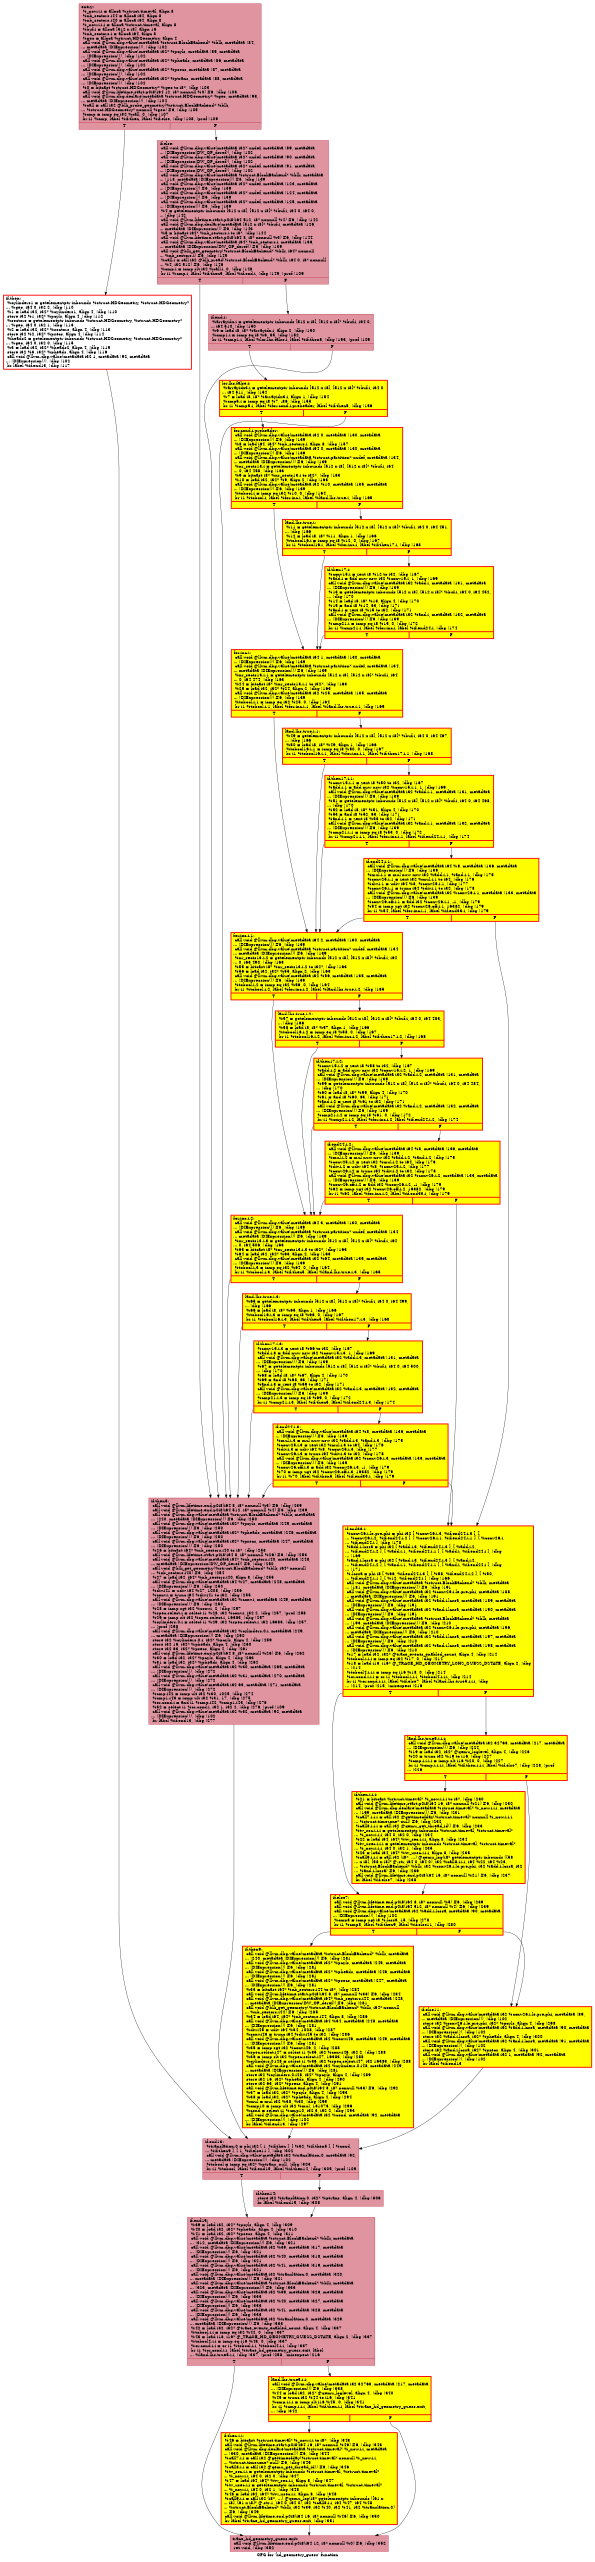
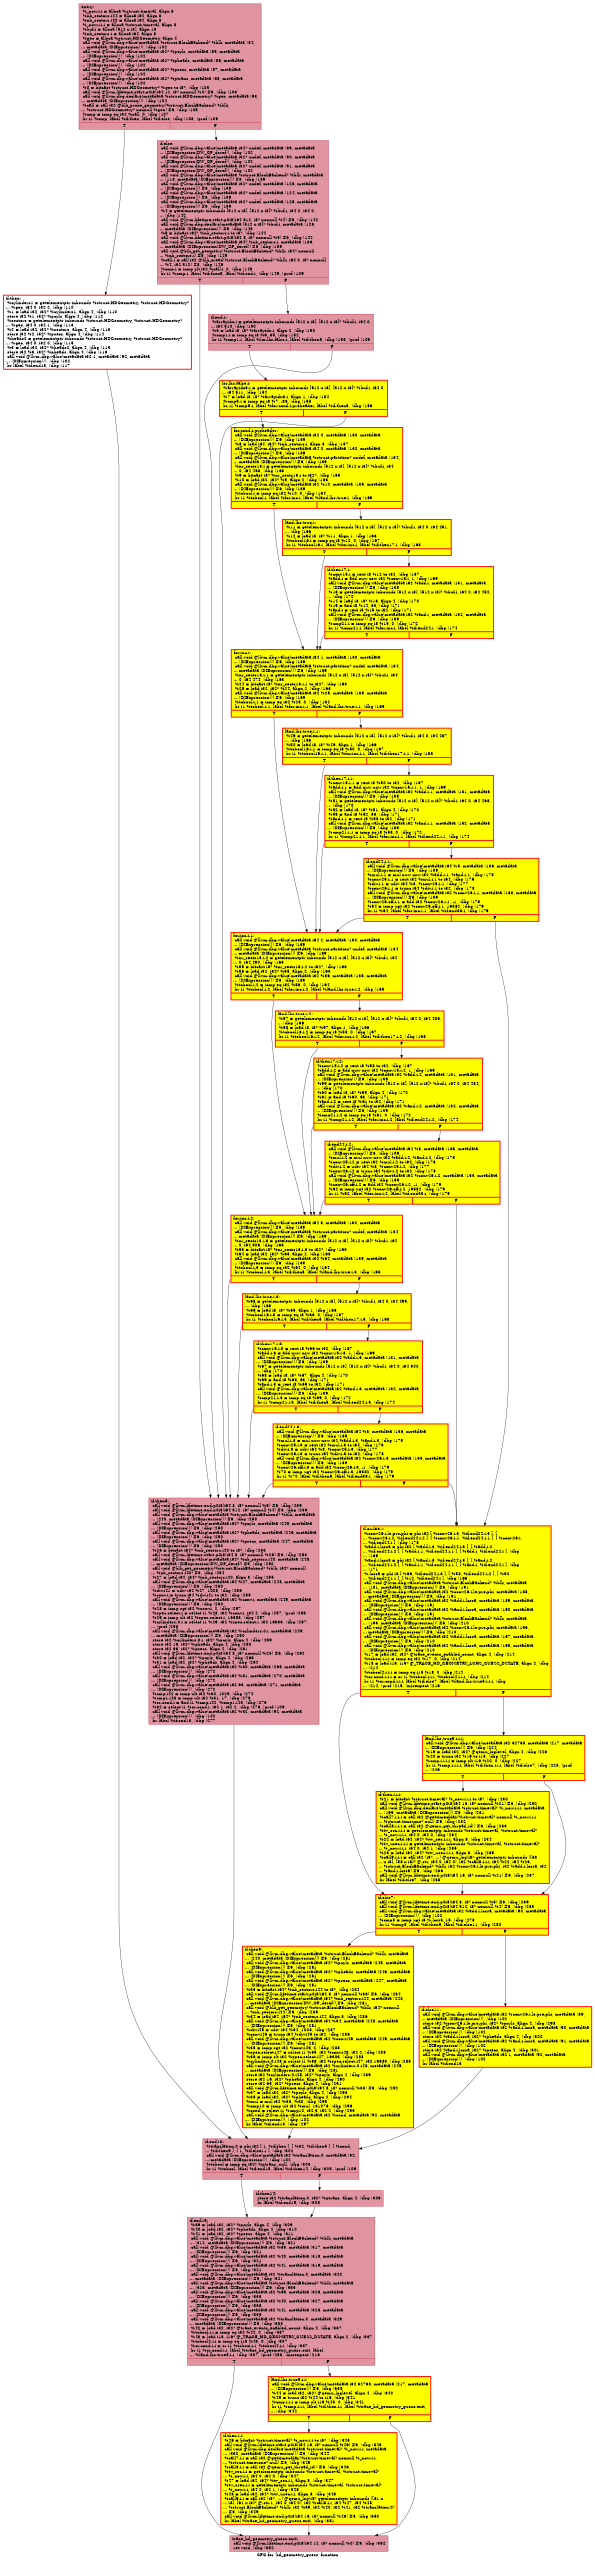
(259, 963) -> (259, 963)
(527, 1893) -> (565, 1837)
